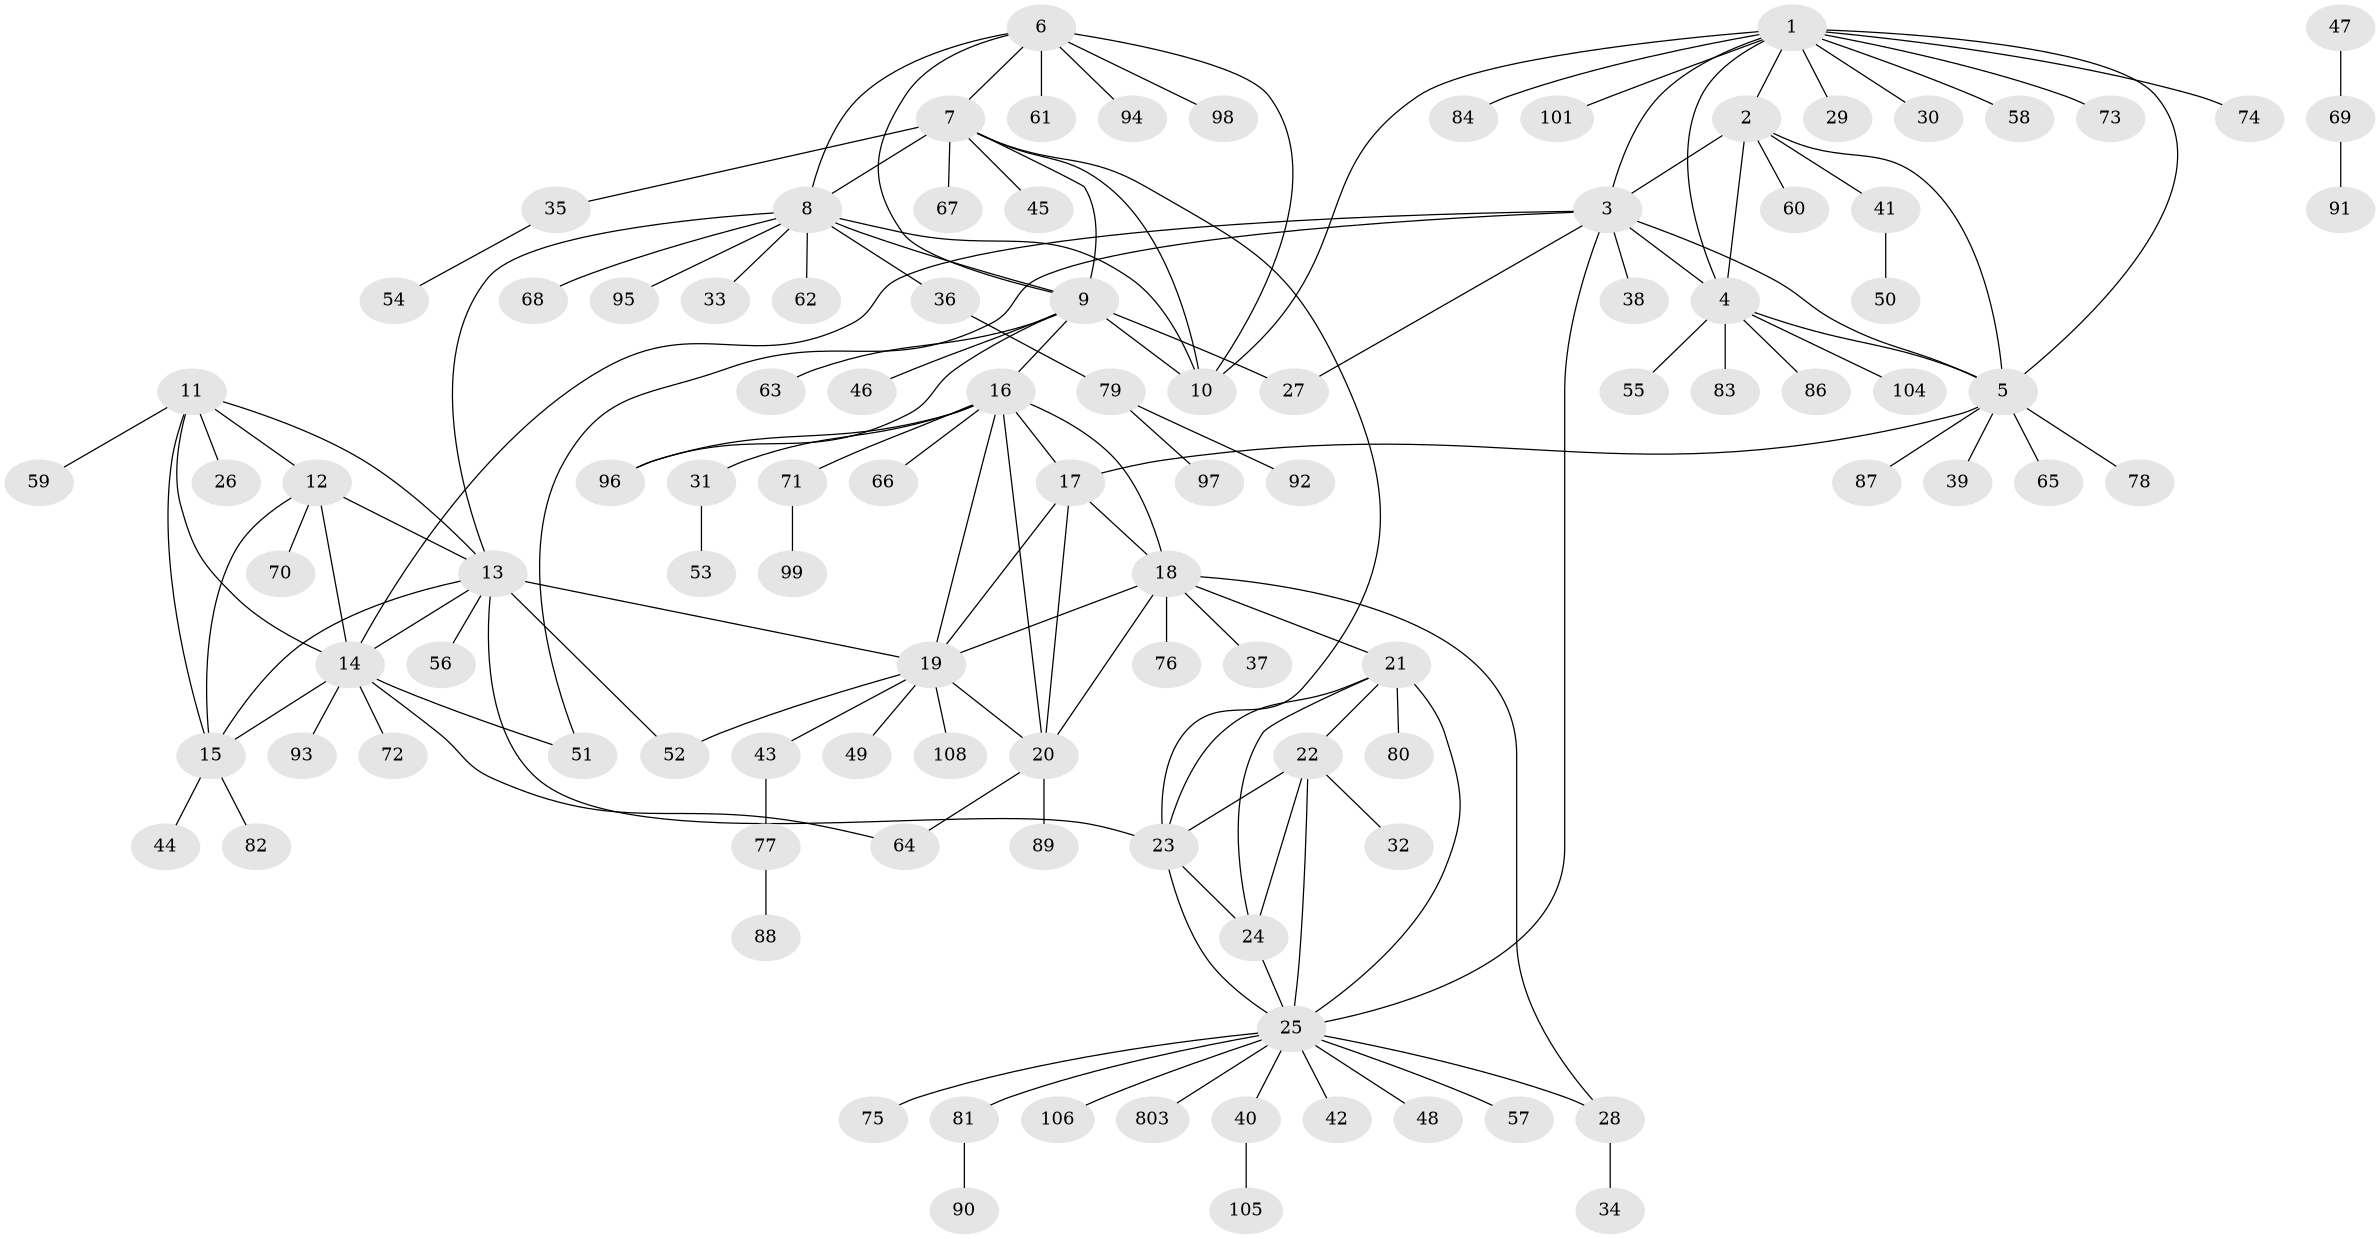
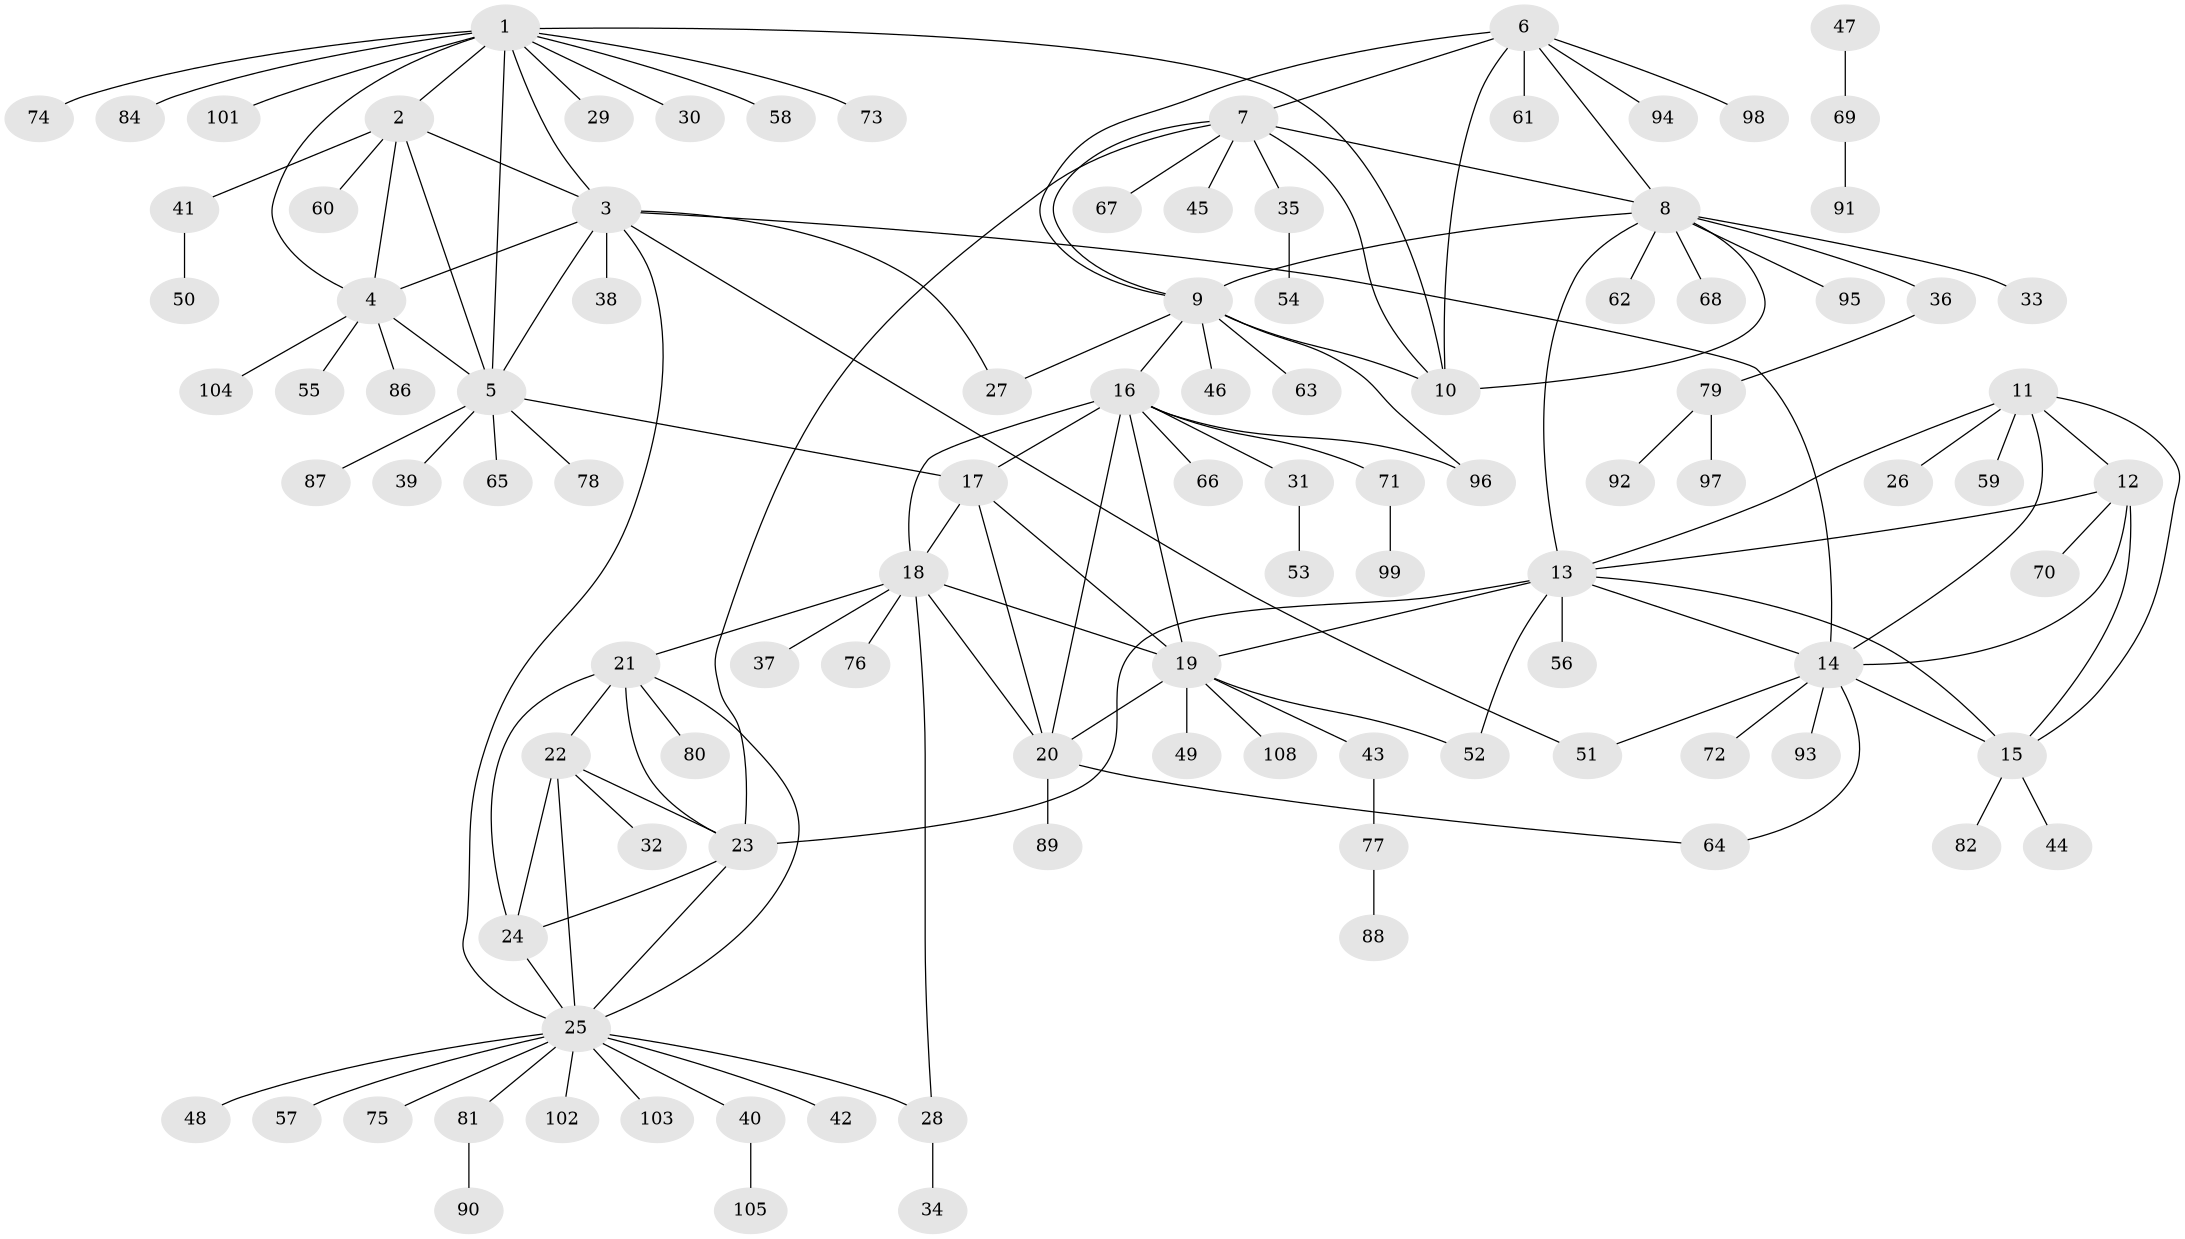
(1725, 392) -> none
(1058, 1120) -> (562, 1120)
(1153, 1120) -> (657, 1120)
